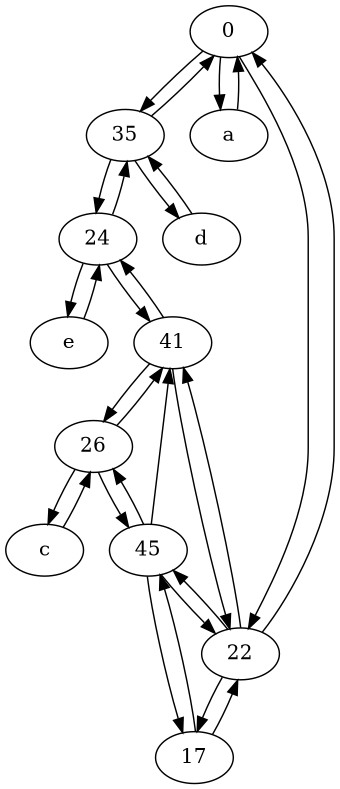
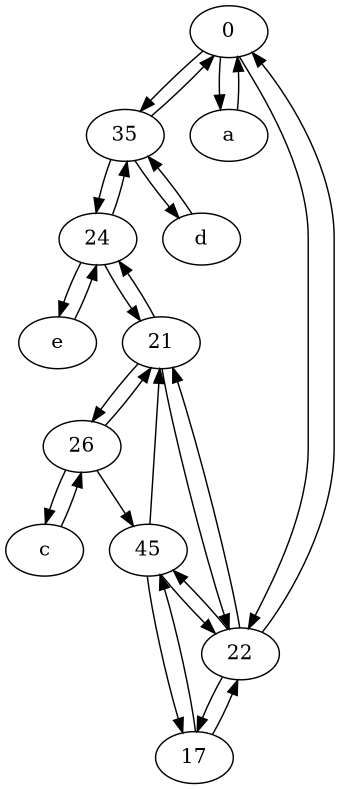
(173, 343) -> (161, 343)
(133, 503) -> none
